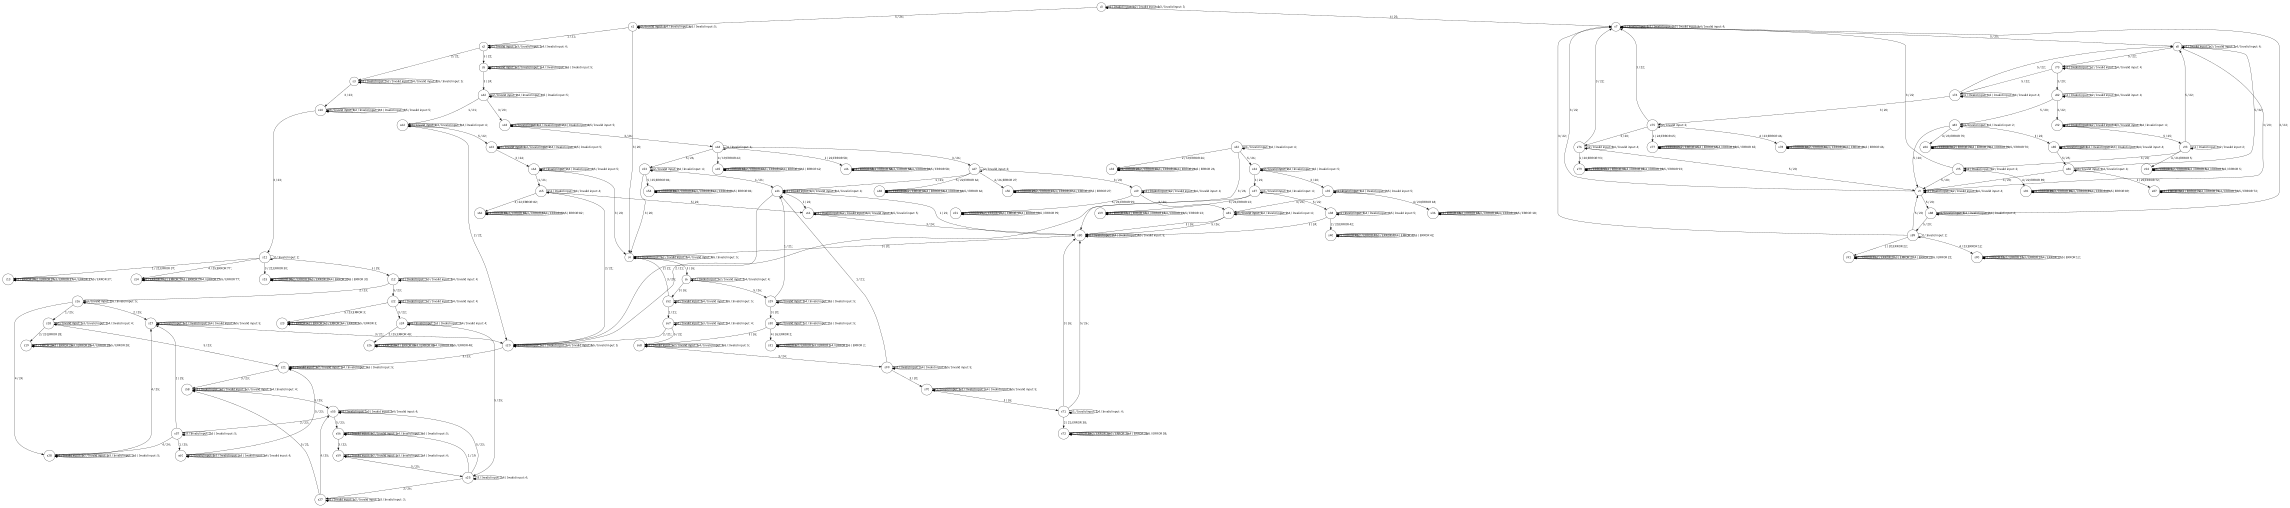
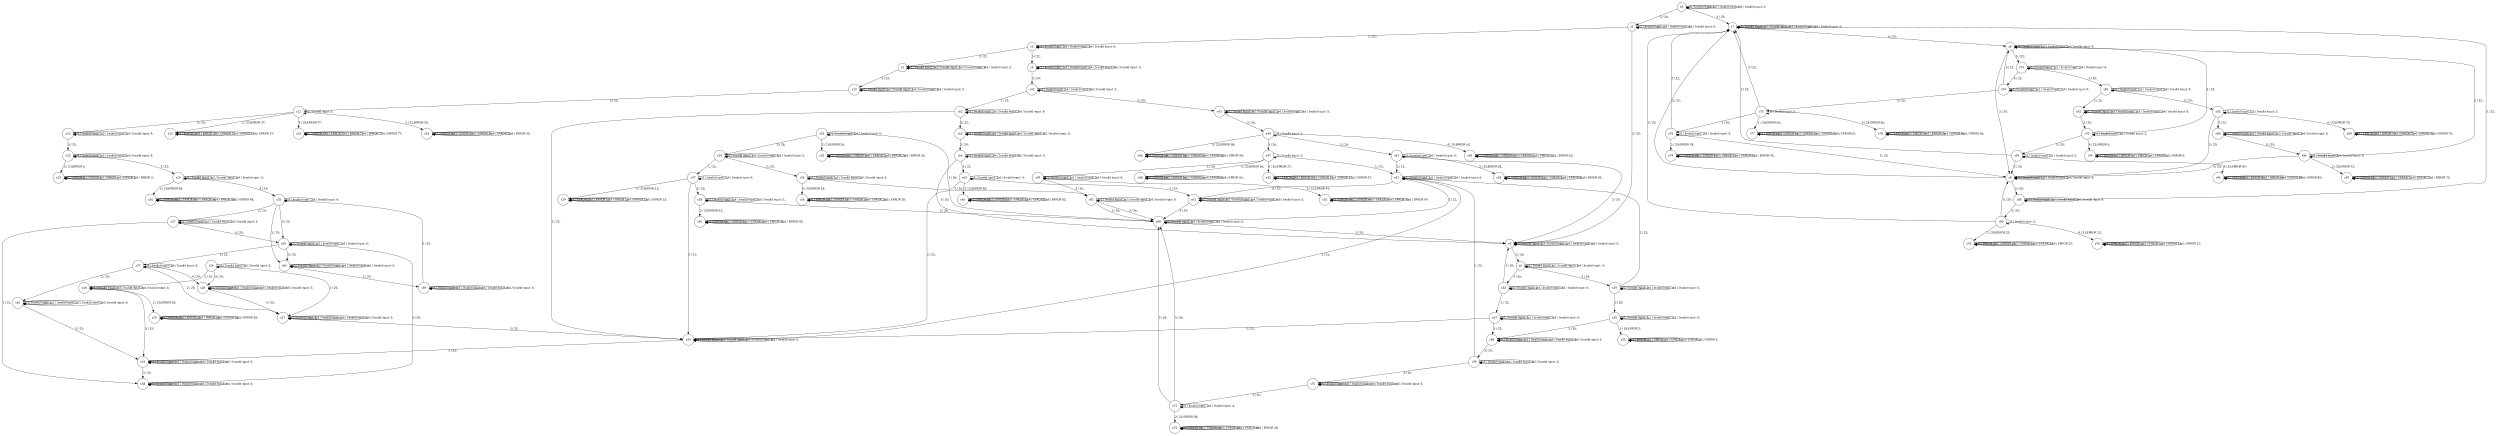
(238, 297) -> none
